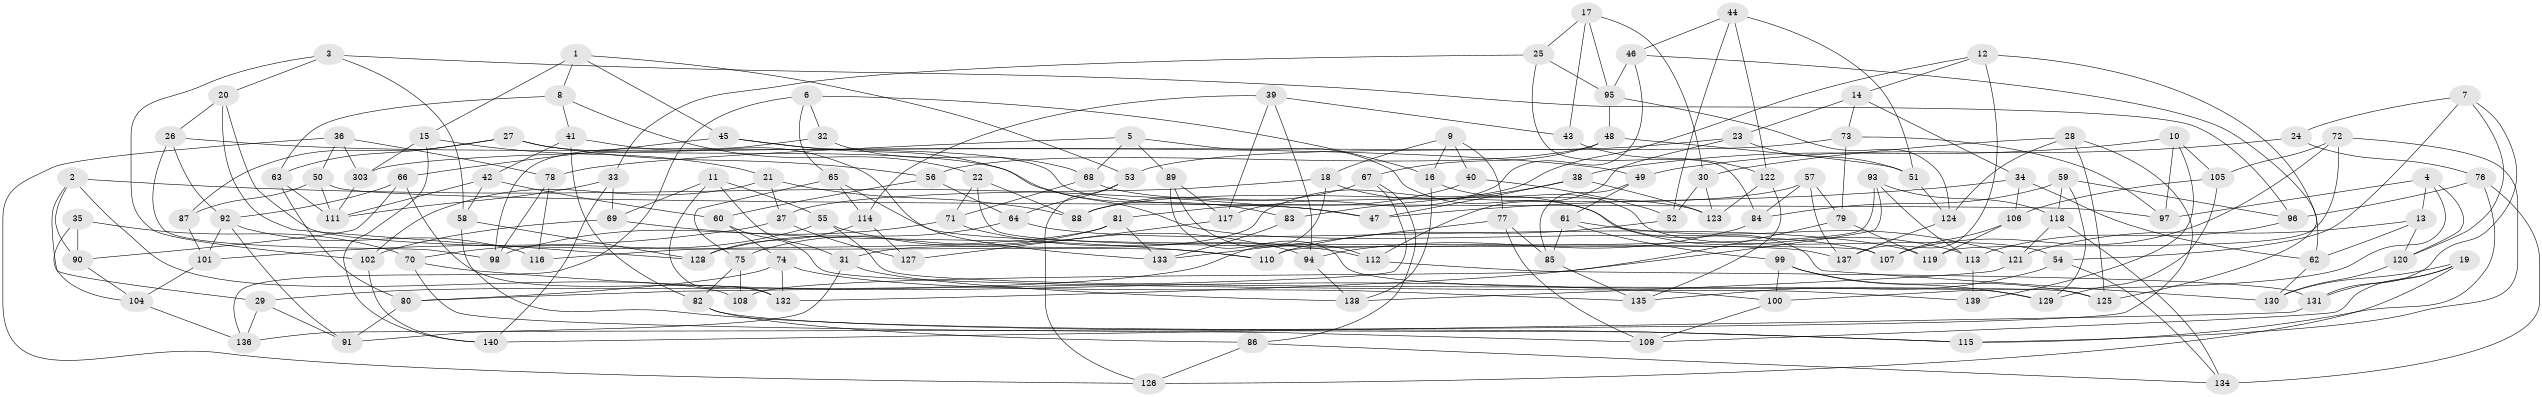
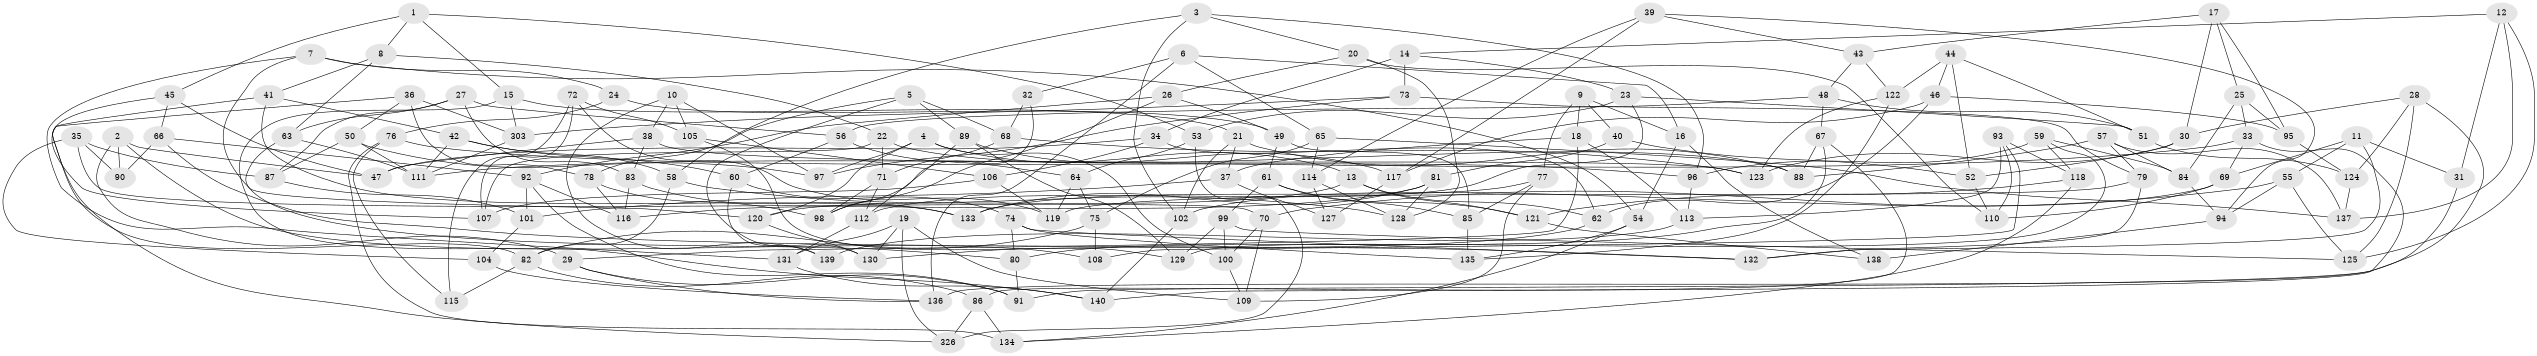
(1610, 116) -> (1841, 75)
none -> (171, 165)
none -> (627, 199)
(101, 276) -> none
(1167, 296) -> none
(1184, 329) -> (646, 229)
(1149, 384) -> (948, 343)
